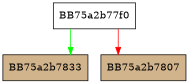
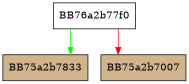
(94, 16) -> (94, 16)
(143, 68) -> (143, 68)
